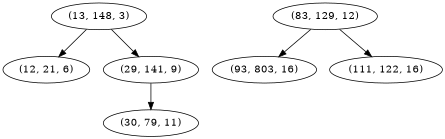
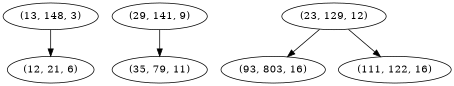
(325, 16) -> (334, 16)
(122, 40) -> none
(151, 123) -> (160, 70)
